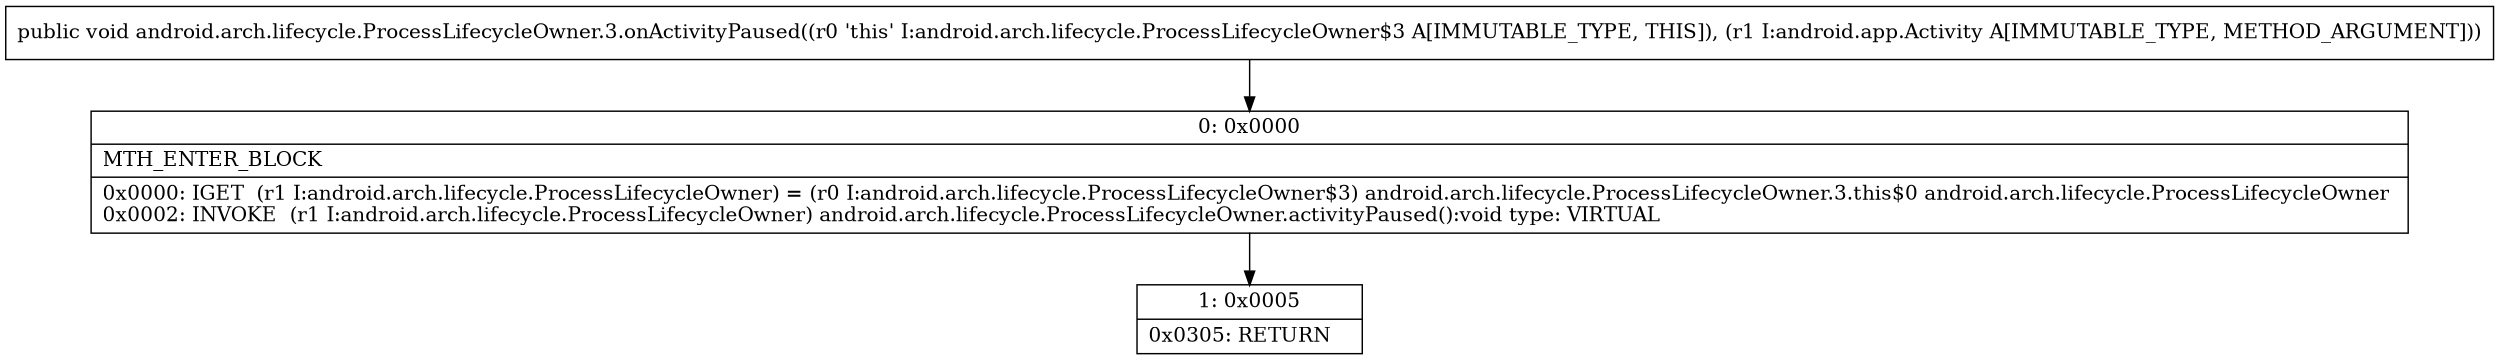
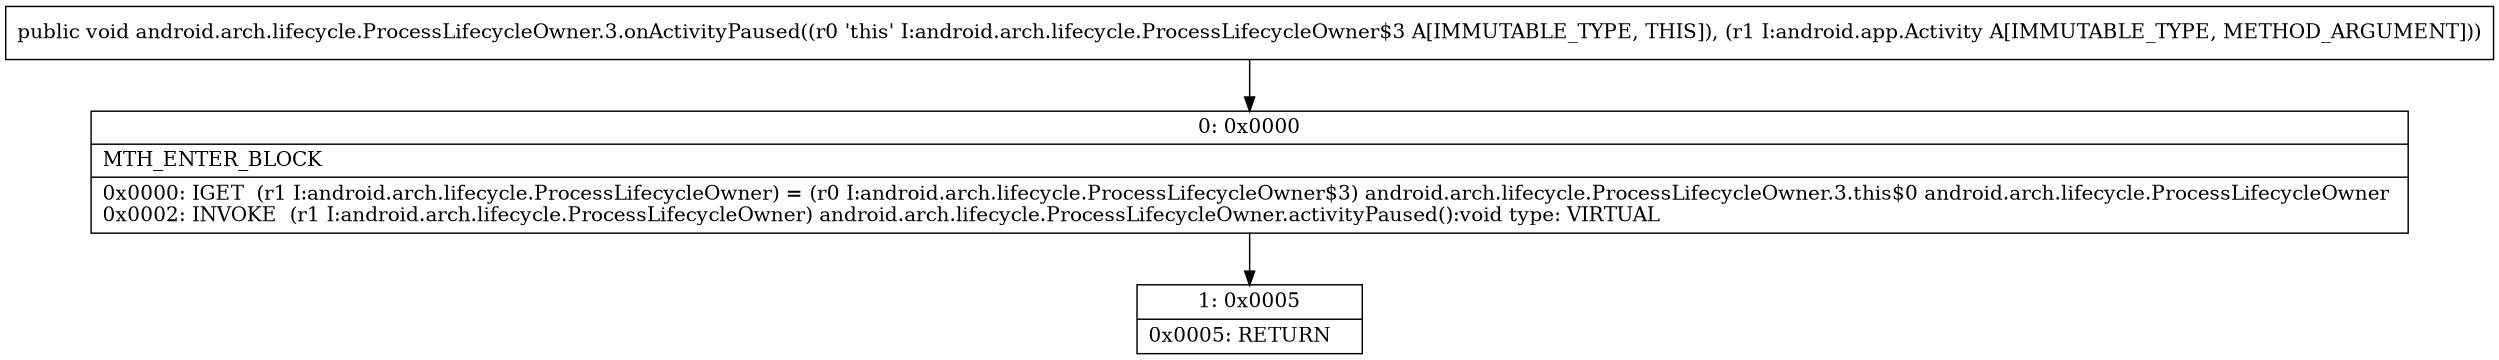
(1250, 336) -> (1250, 336)
